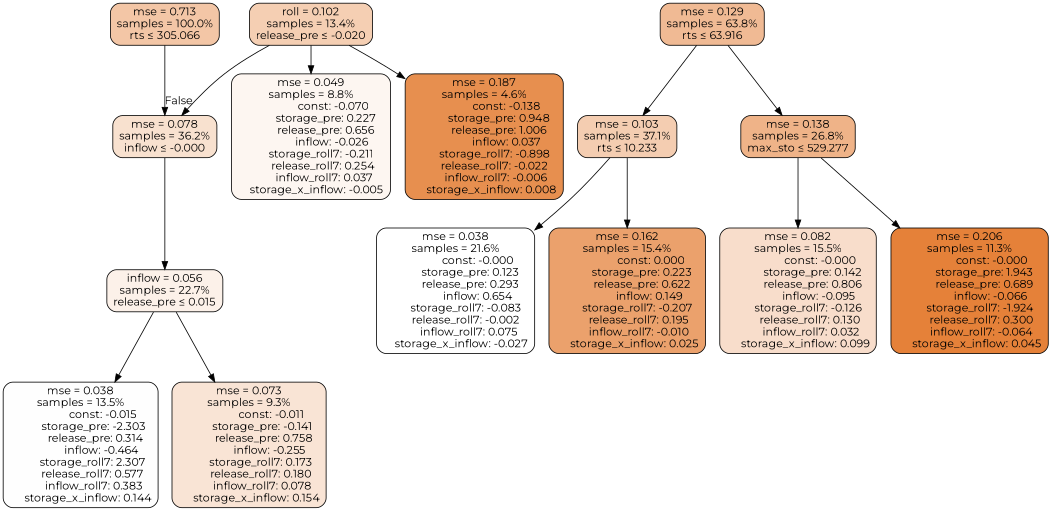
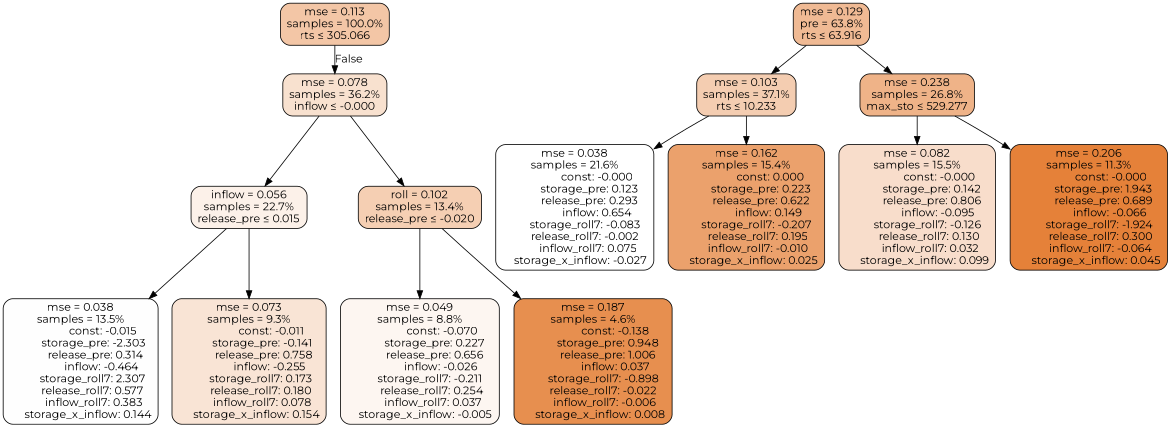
(165, 24) -> (335, 24)
(712, 24) -> (831, 24)
(225, 73) -> (375, 148)
(798, 137) -> (917, 95)
